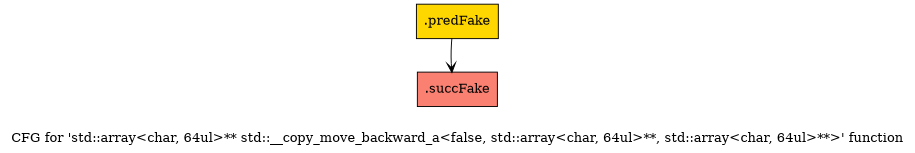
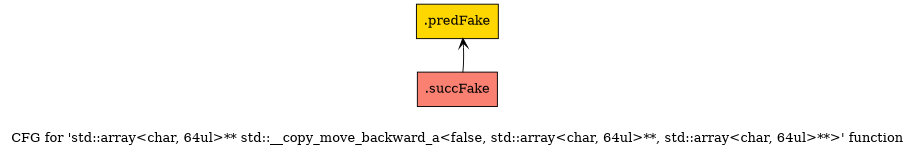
(451, 51) -> (464, 60)
